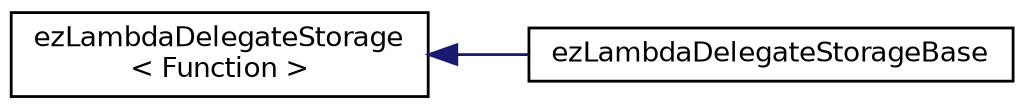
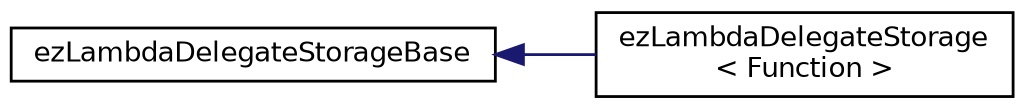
(493, 55) -> (560, 55)
